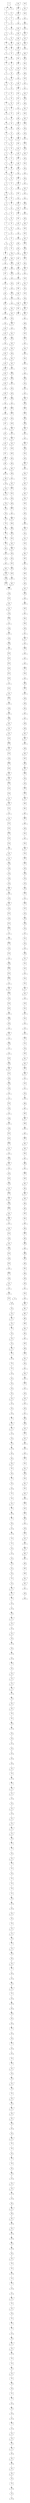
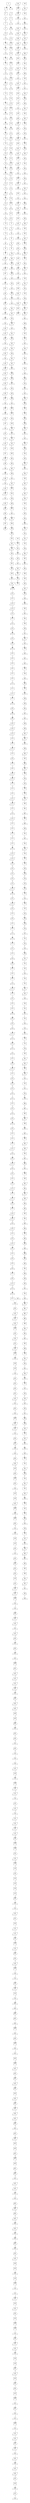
(6, 534) -> none
